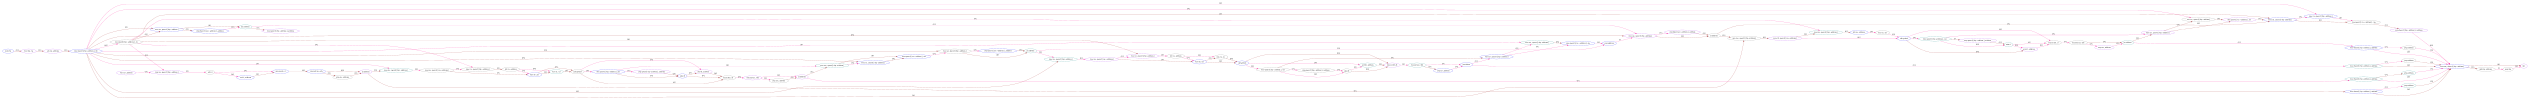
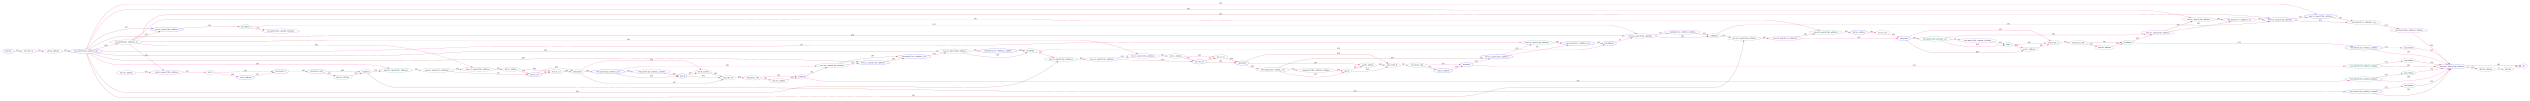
(210, 31) -> none
